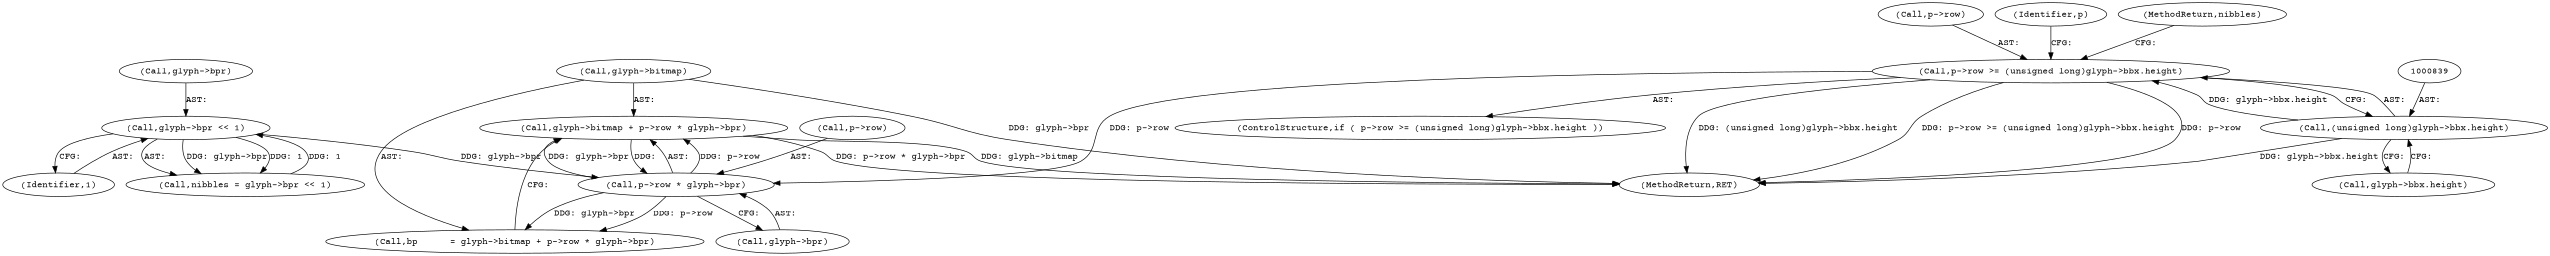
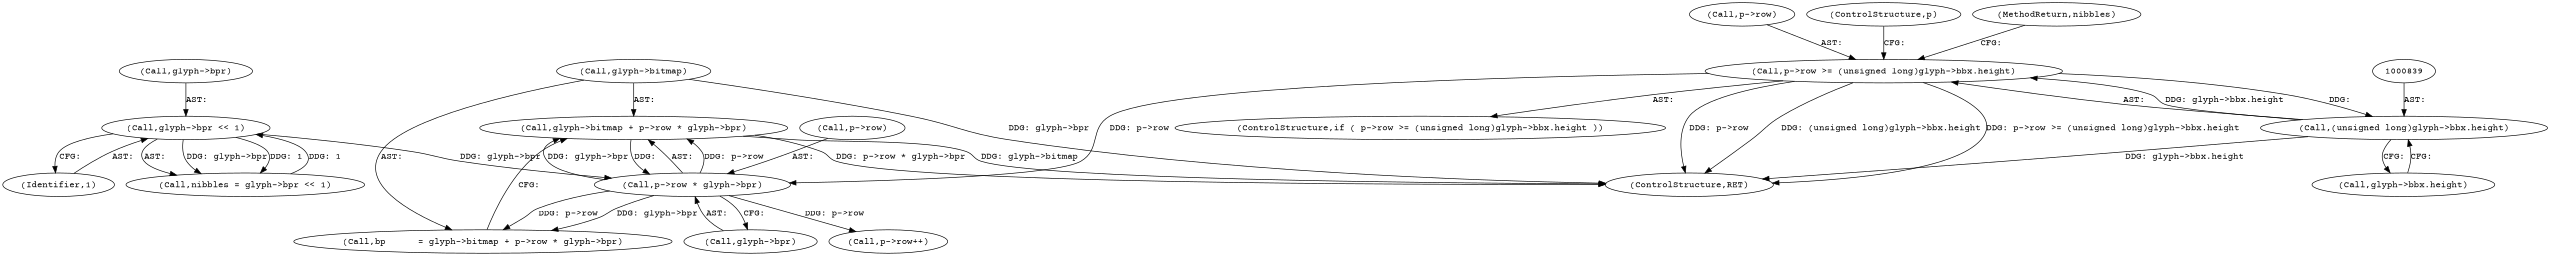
(2051, 14) -> (1884, 14)
(2359, 100) -> (2343, 100)
(1689, 185) -> (1689, 185)
none -> (888, 242)
